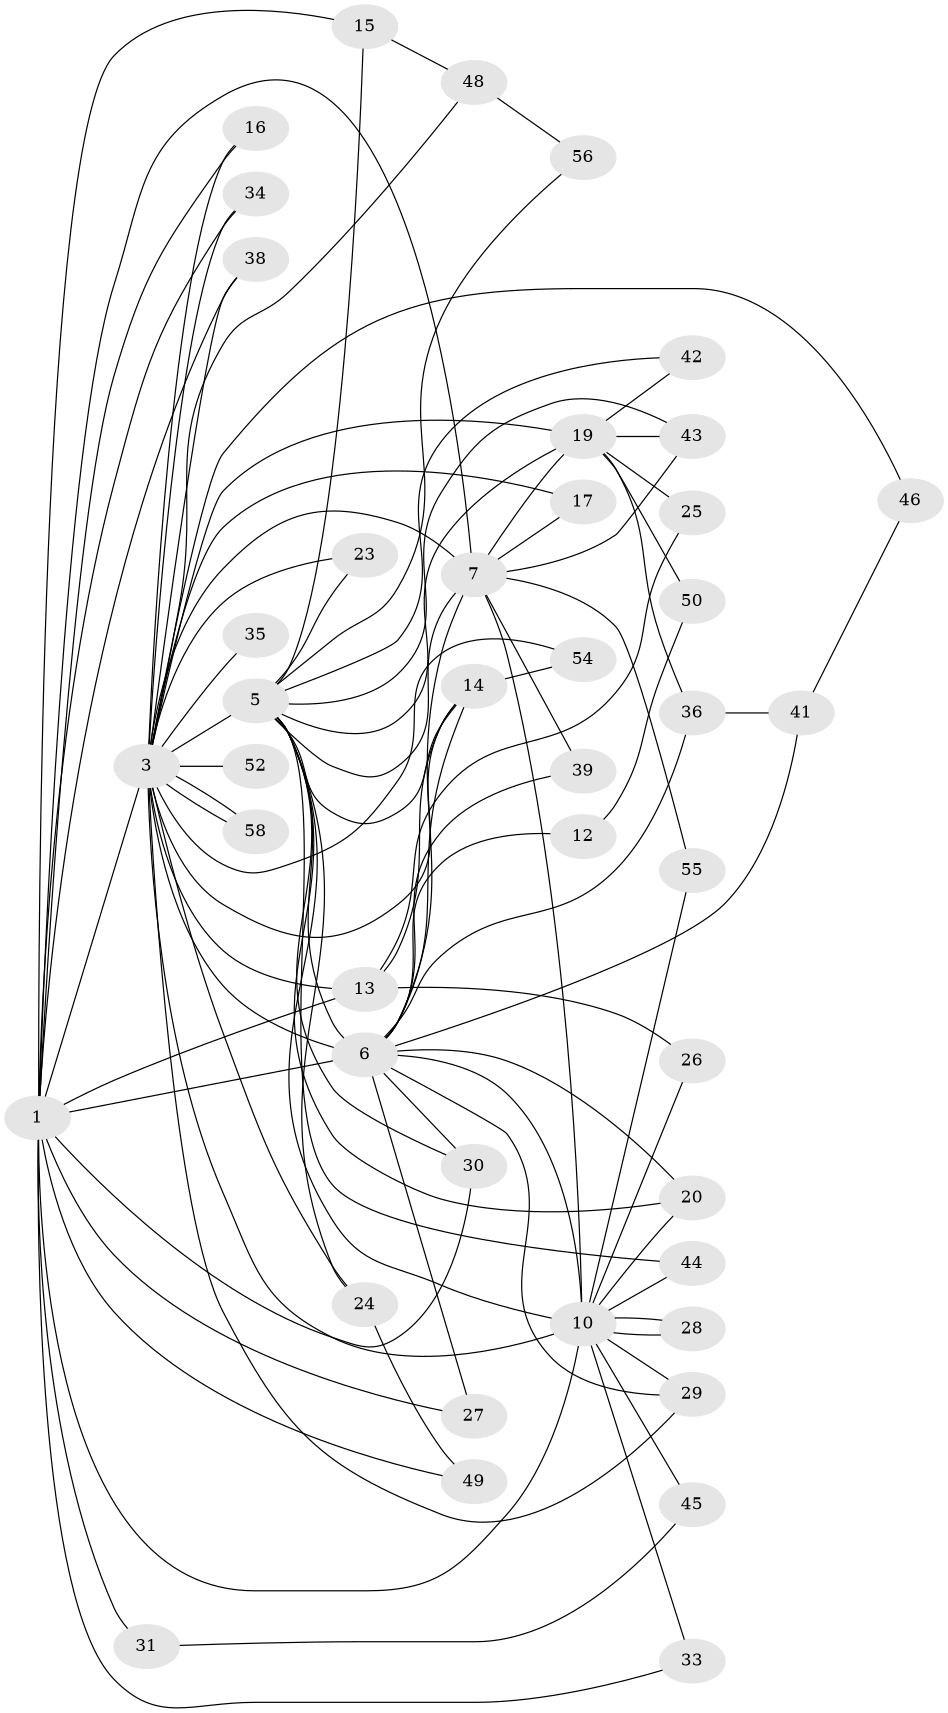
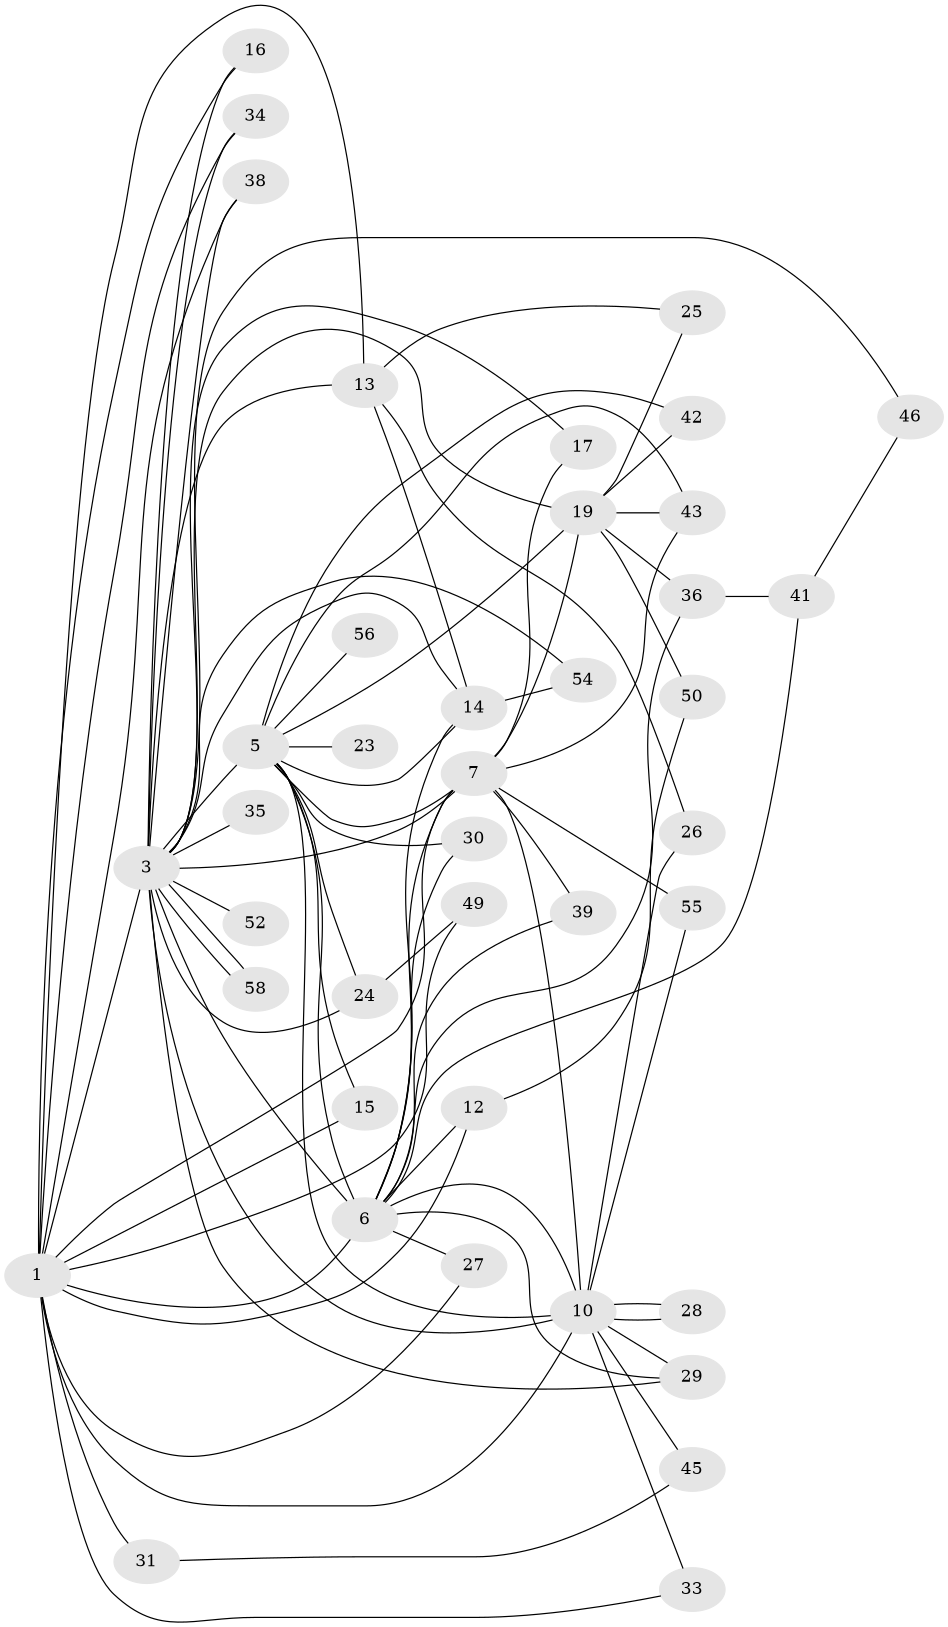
(474, 82) -> none
(209, 618) -> none
(692, 1198) -> none
(692, 1263) -> none
(283, 1317) -> (306, 1306)
